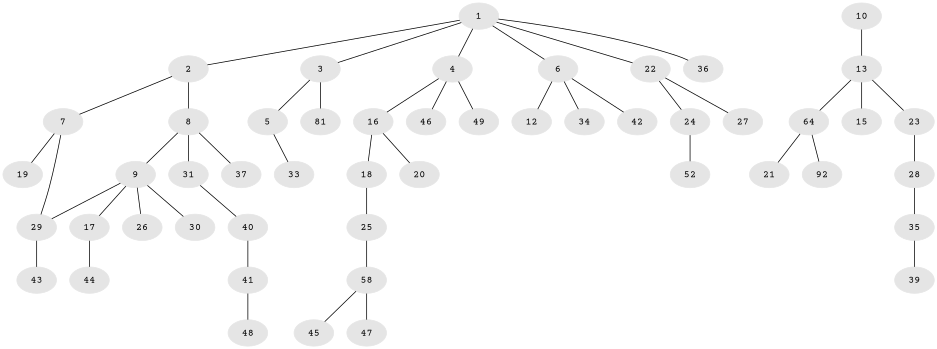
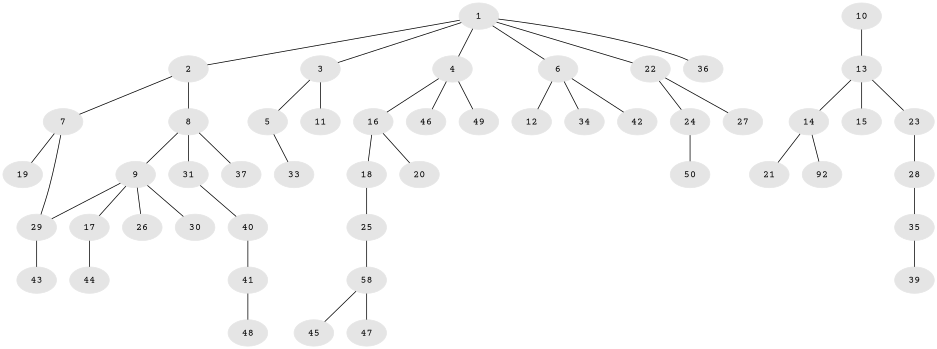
(320, 122) -> (320, 122)
(809, 122) -> (809, 122)
(690, 175) -> (690, 175)
